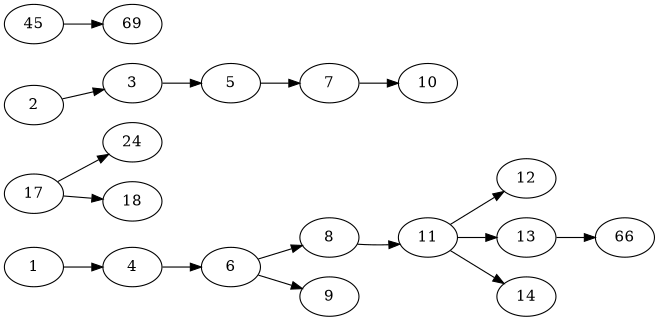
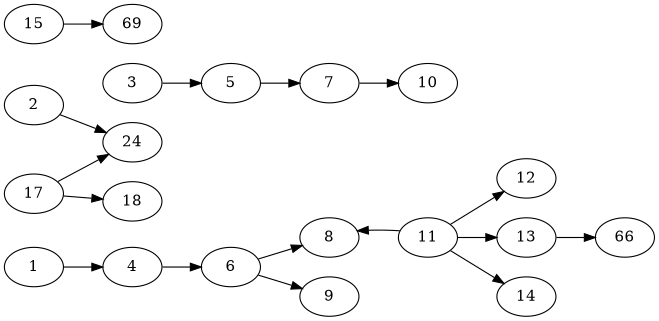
(34, 24) -> (34, 24)
(78, 95) -> (78, 122)
(373, 245) -> (384, 230)
